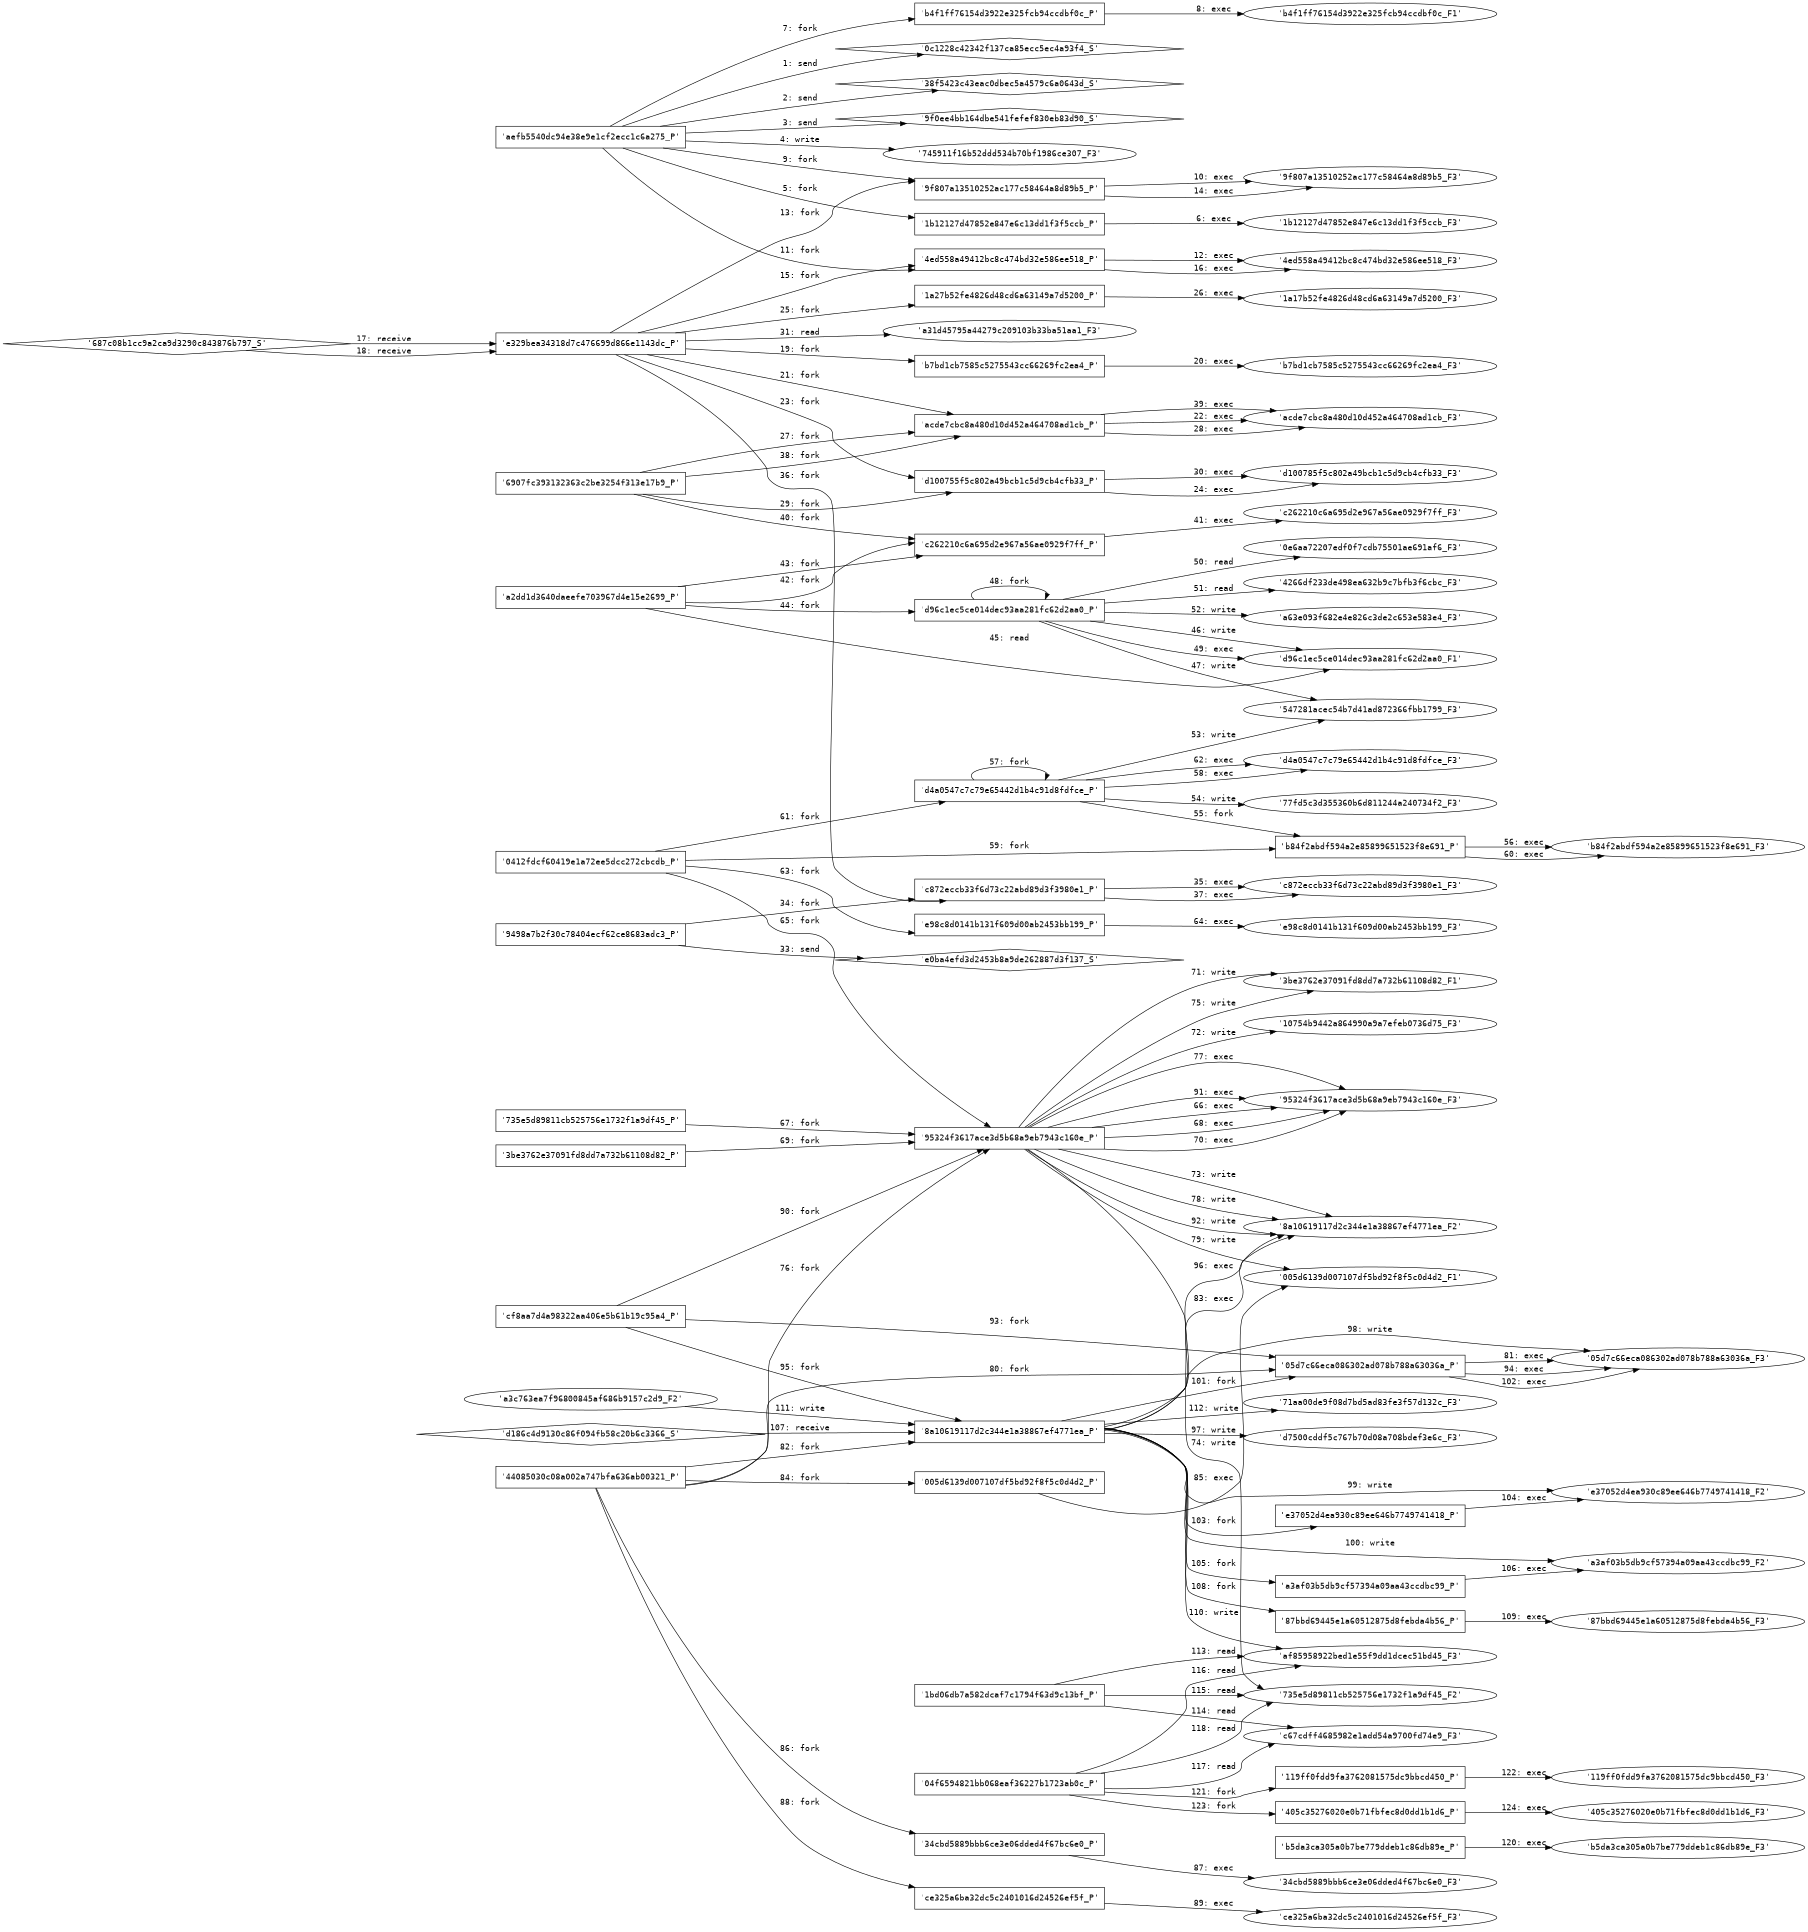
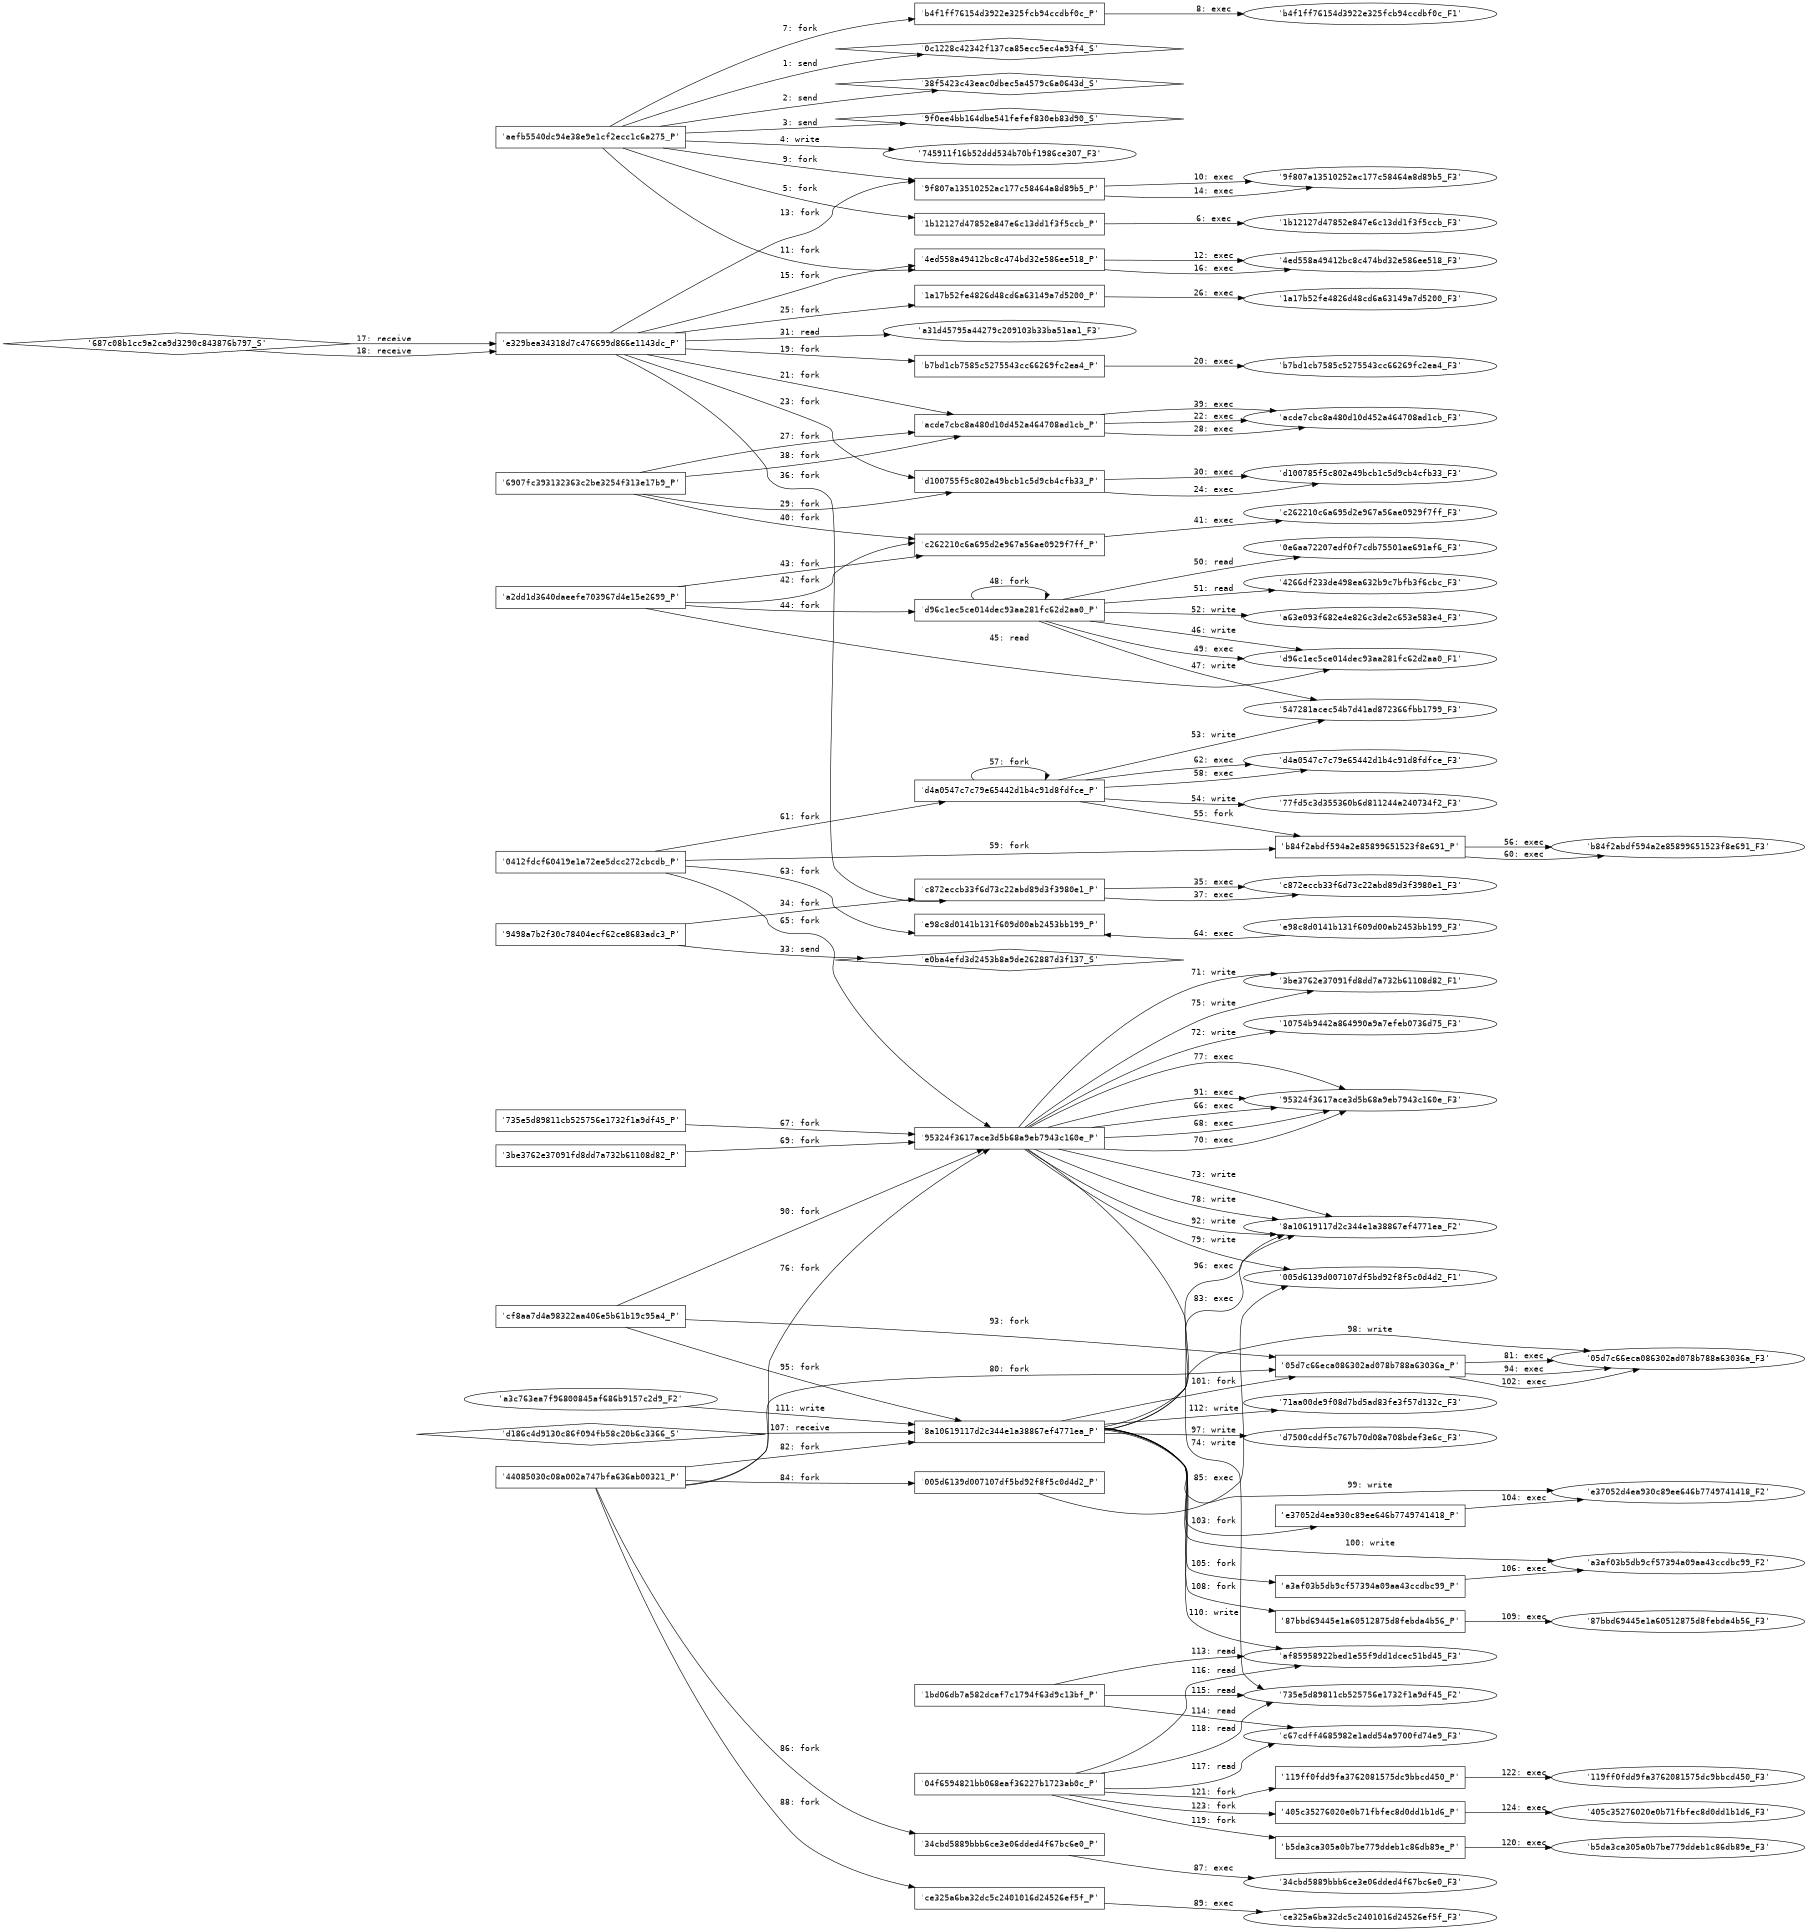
(1010, 296) -> (1010, 296)
(1171, 926) -> (1198, 939)
none -> (1160, 1820)
